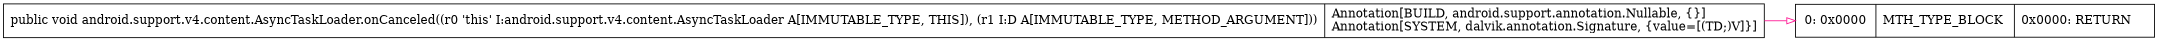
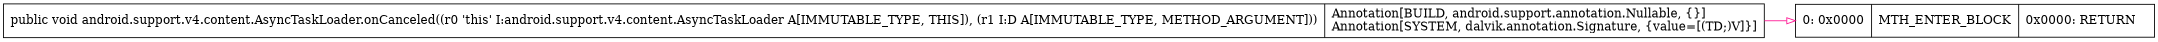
(1943, 20) -> (1945, 20)
